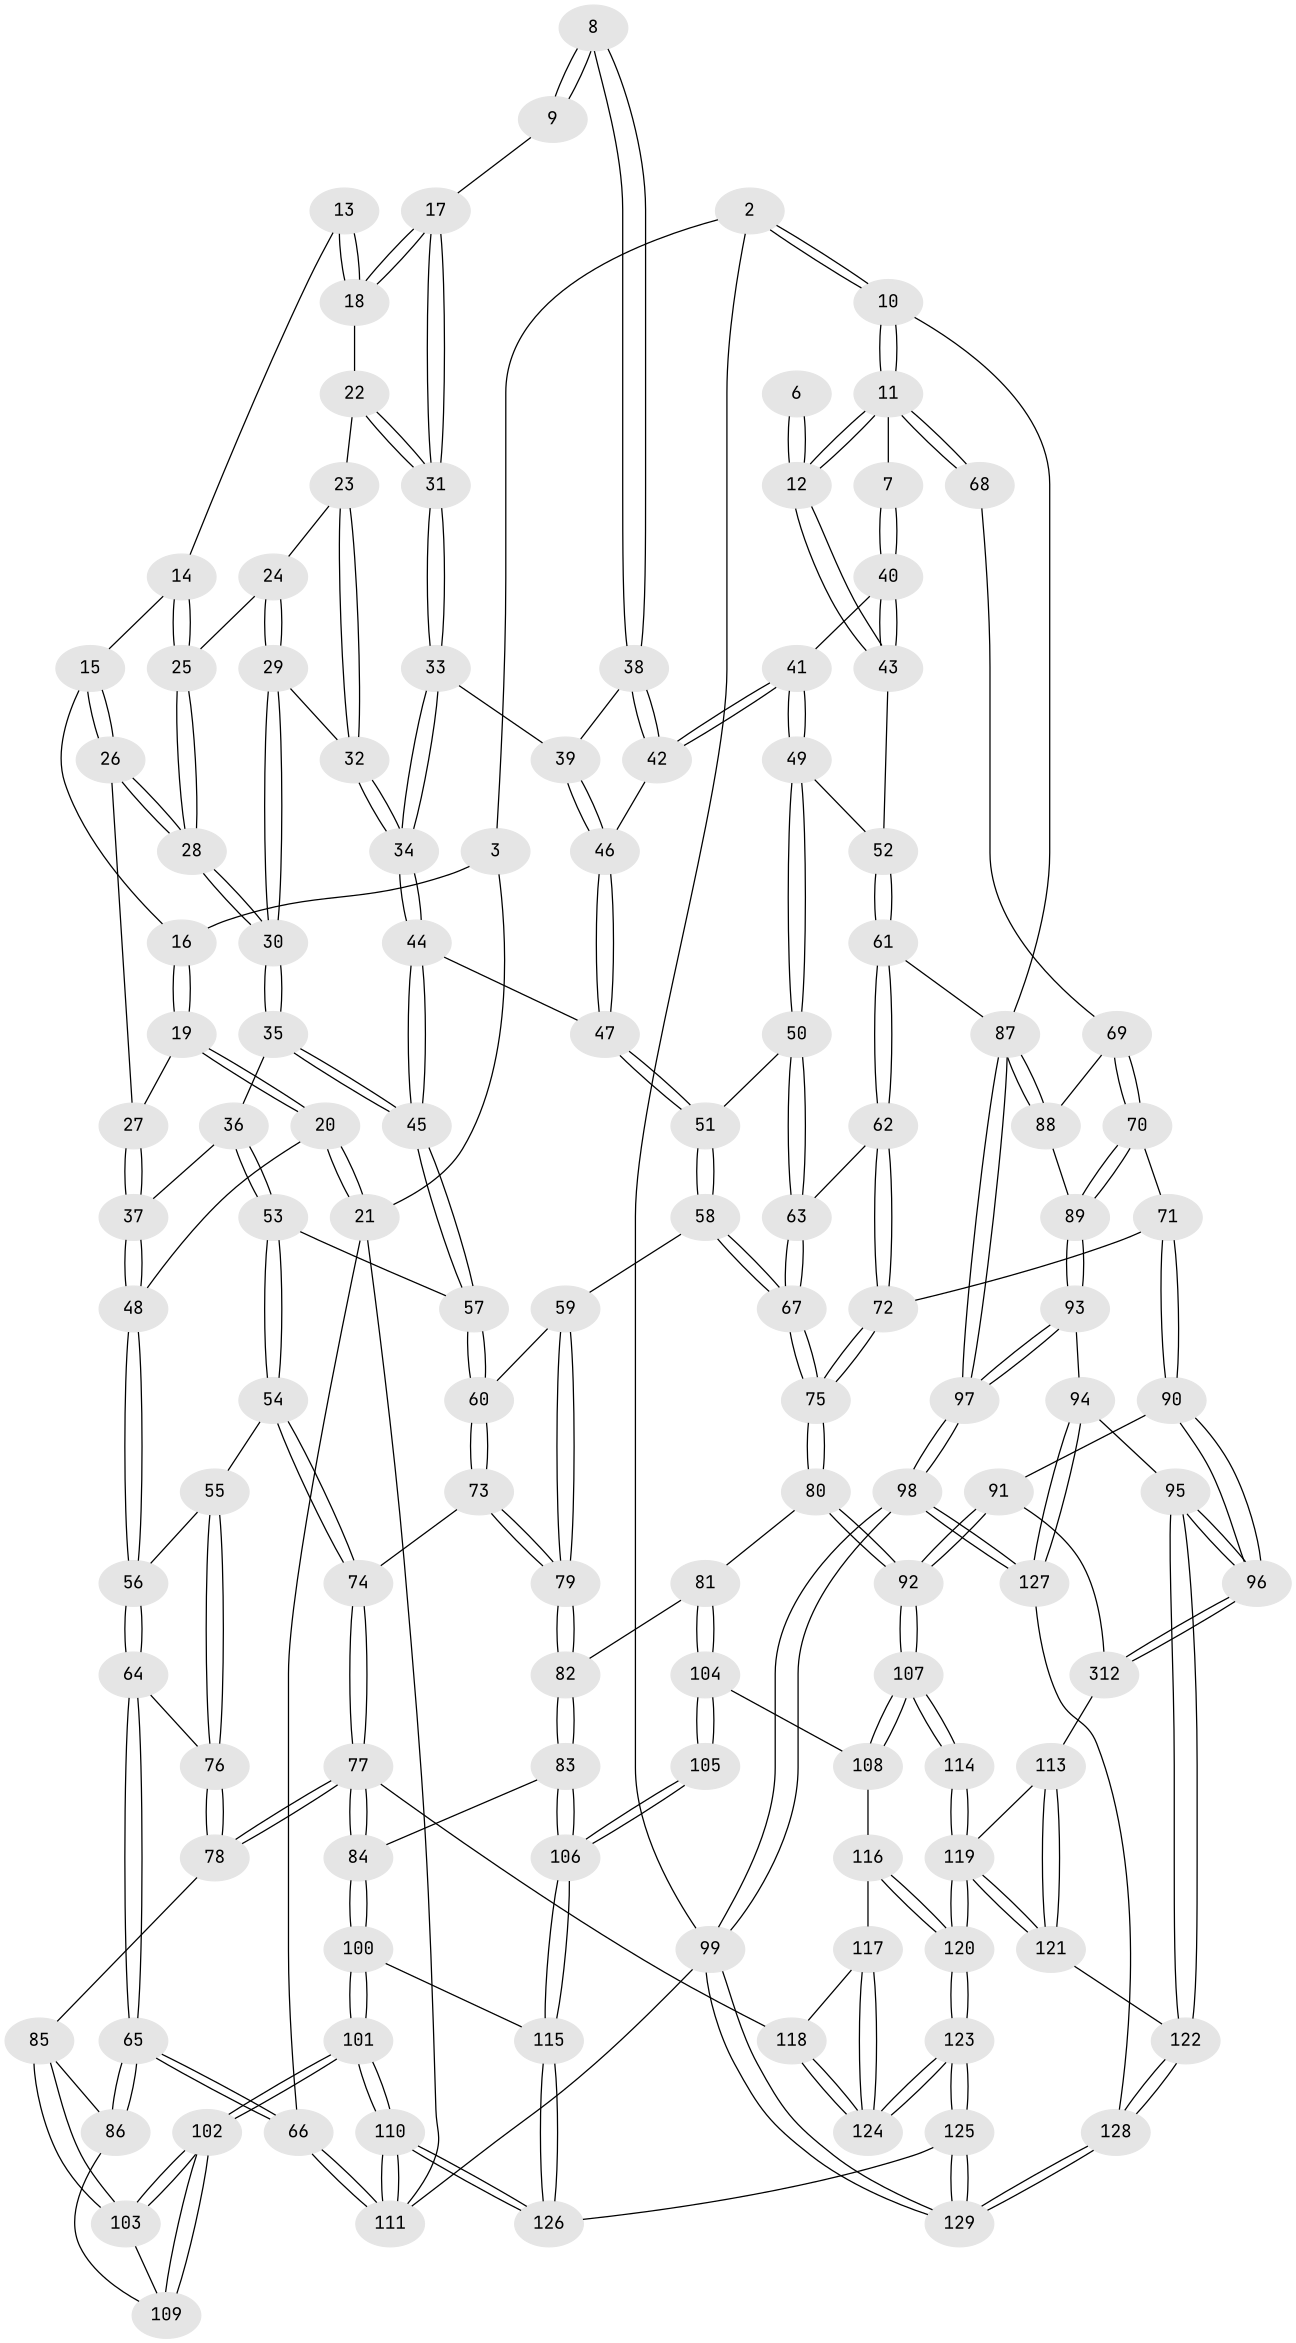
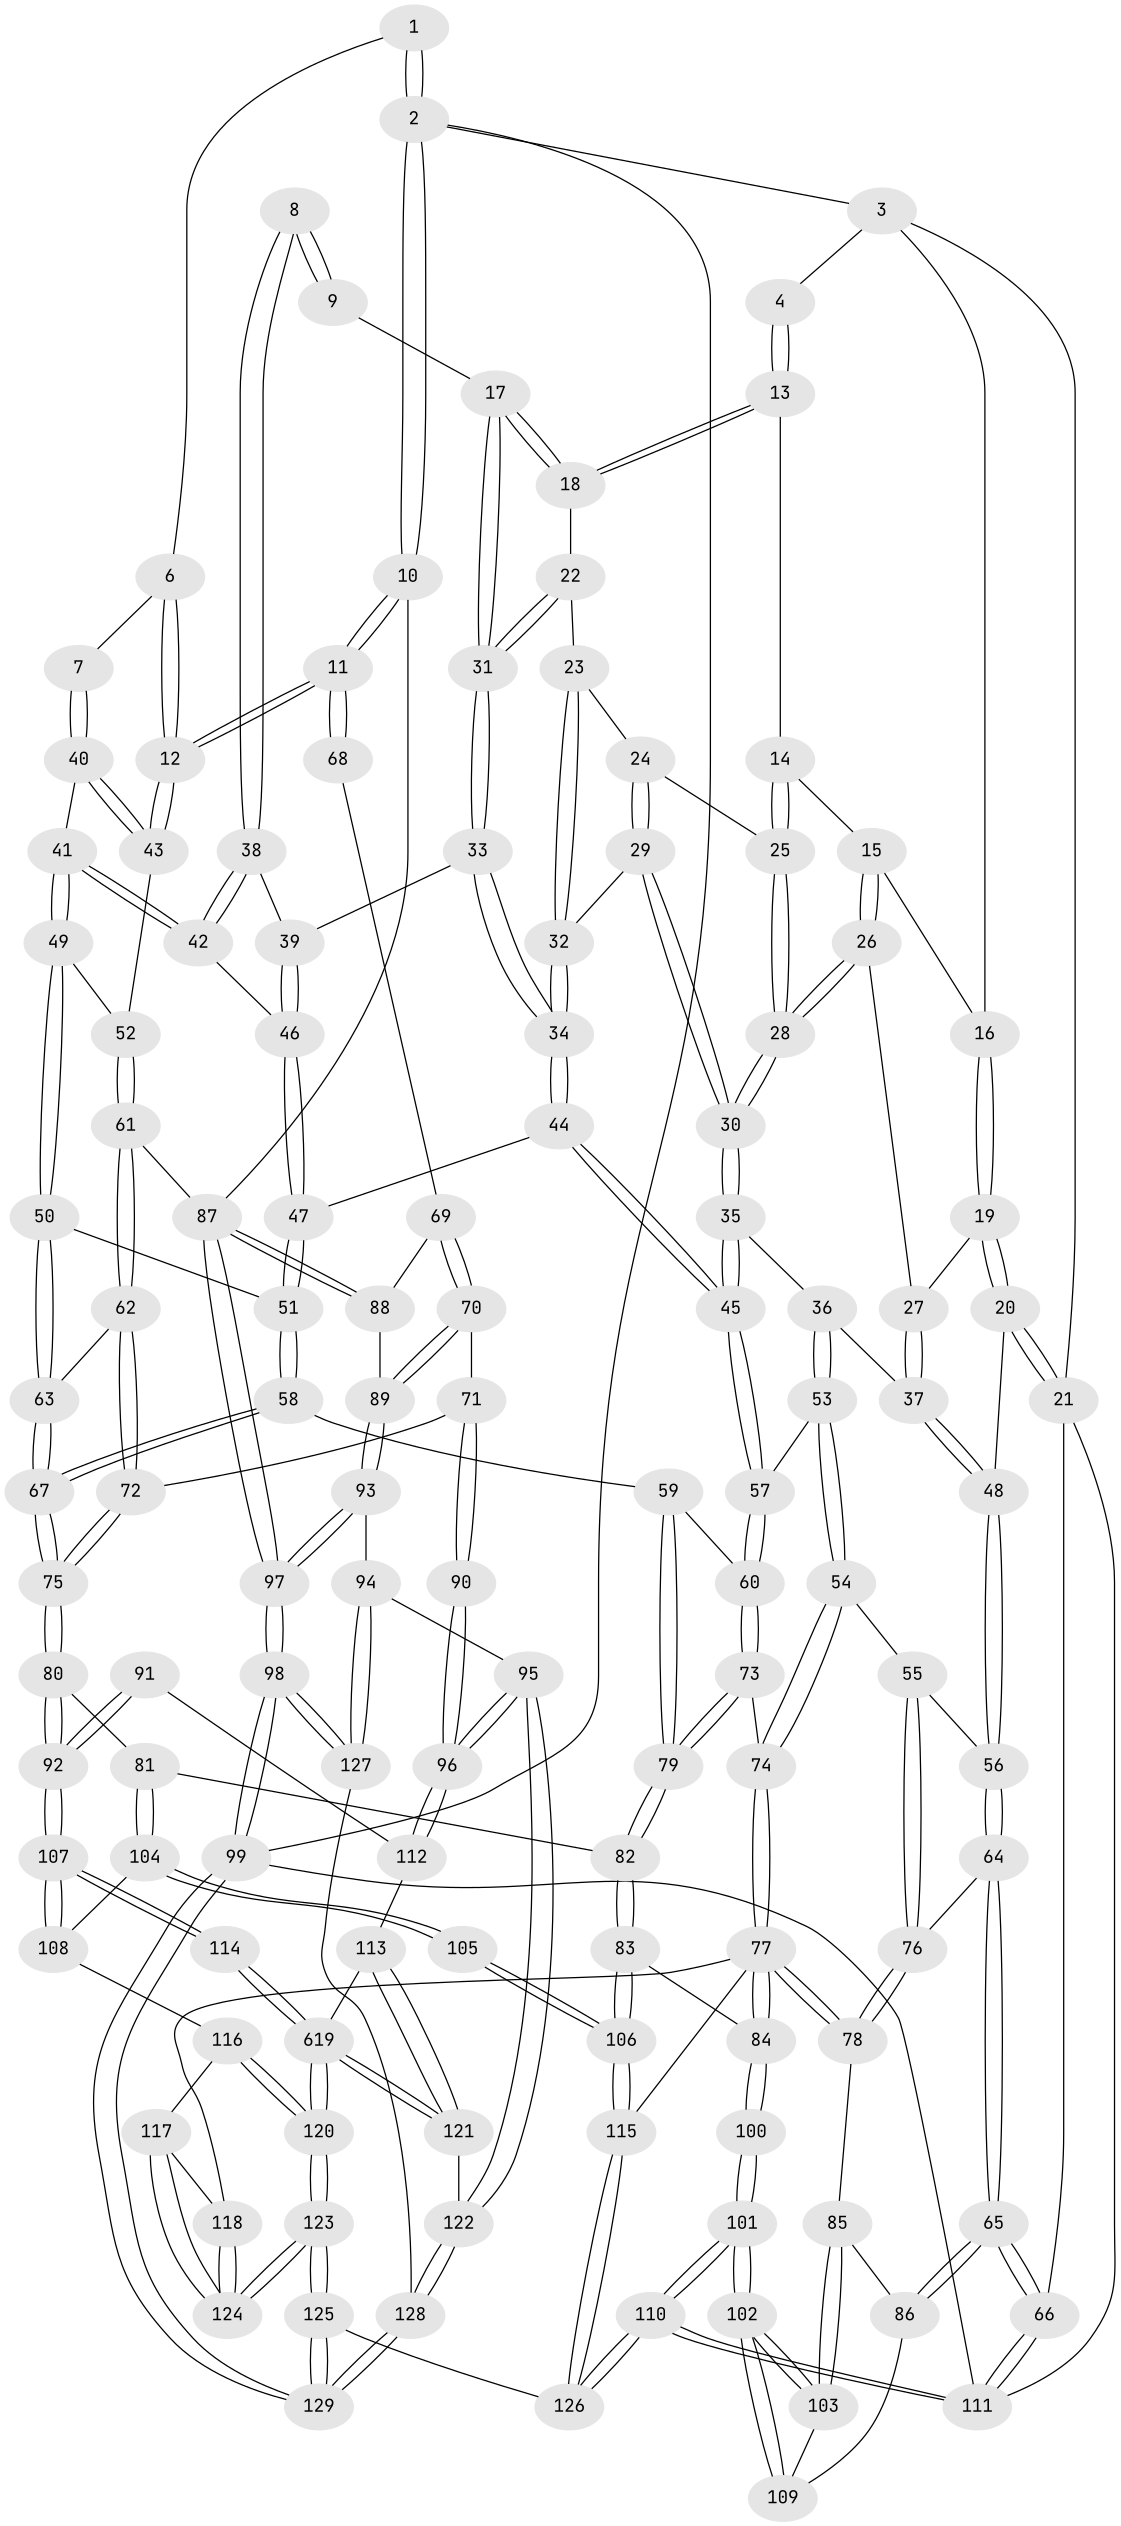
none -> (414, 28)
none -> (780, 302)
(888, 440) -> (125, 623)
(1085, 1446) -> none
(1104, 1675) -> (412, 1858)
(959, 1858) -> (319, 2041)
(454, 1995) -> (691, 2041)
